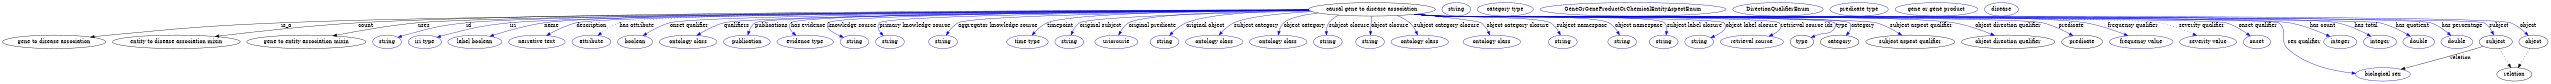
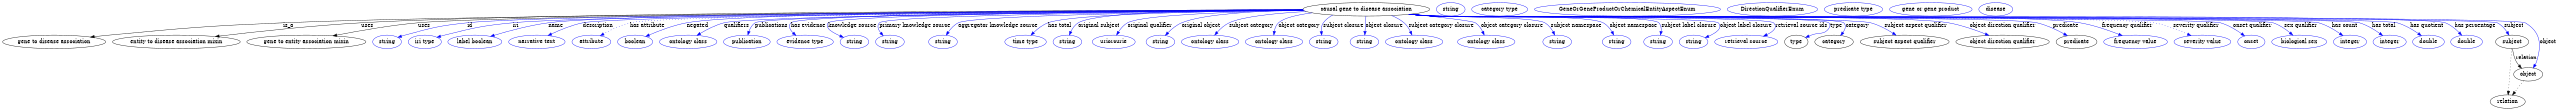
(366, 26) -> (367, 26)
(689, 26) -> (698, 26)
(1060, 26) -> (1060, 26)
(1152, 26) -> (1150, 26)
(2444, 58) -> (2515, 58)
